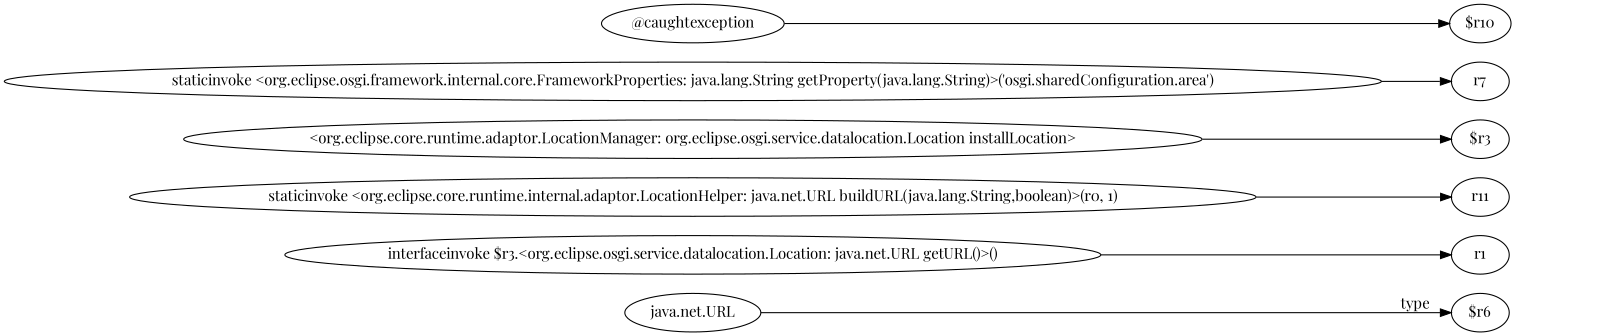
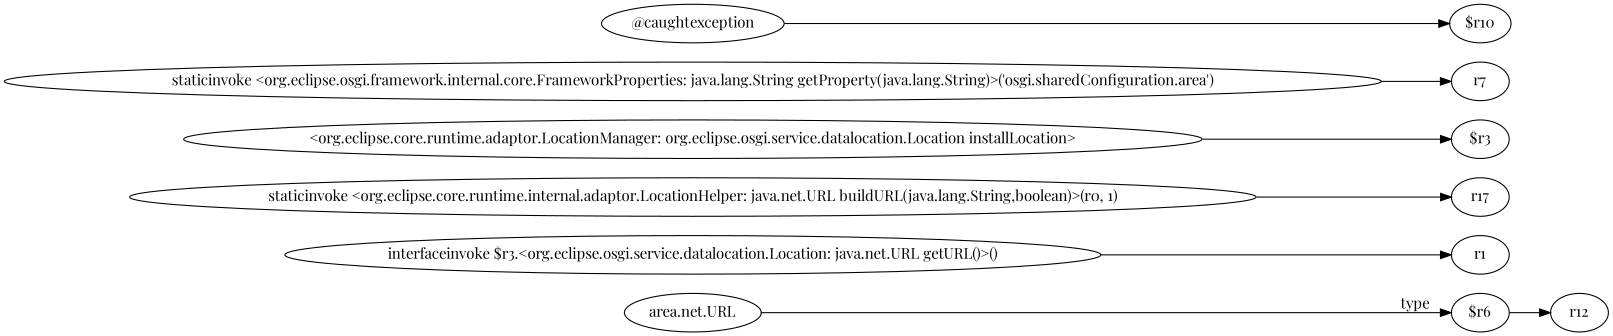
(1480, 197) -> (1480, 197)
(693, 313) -> (693, 313)
none -> (1579, 313)
